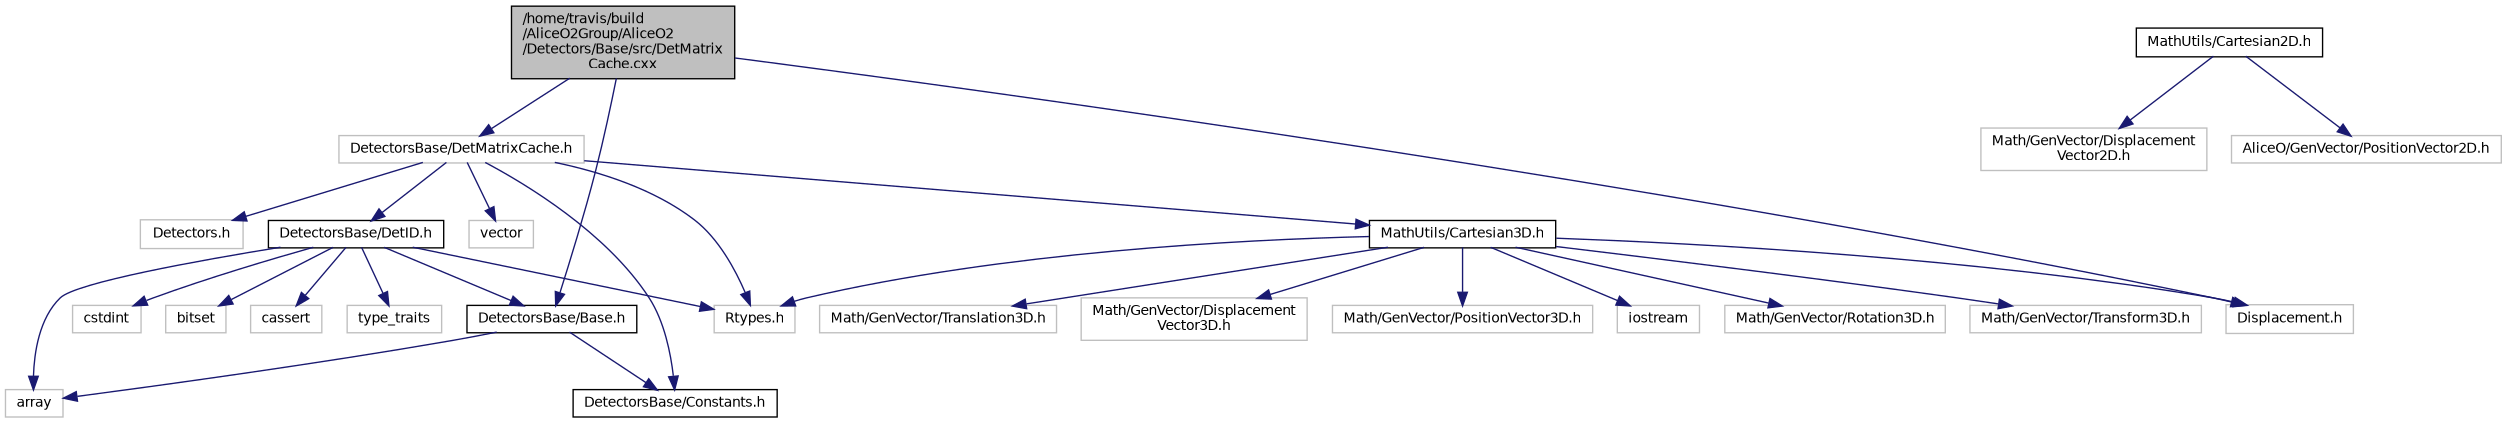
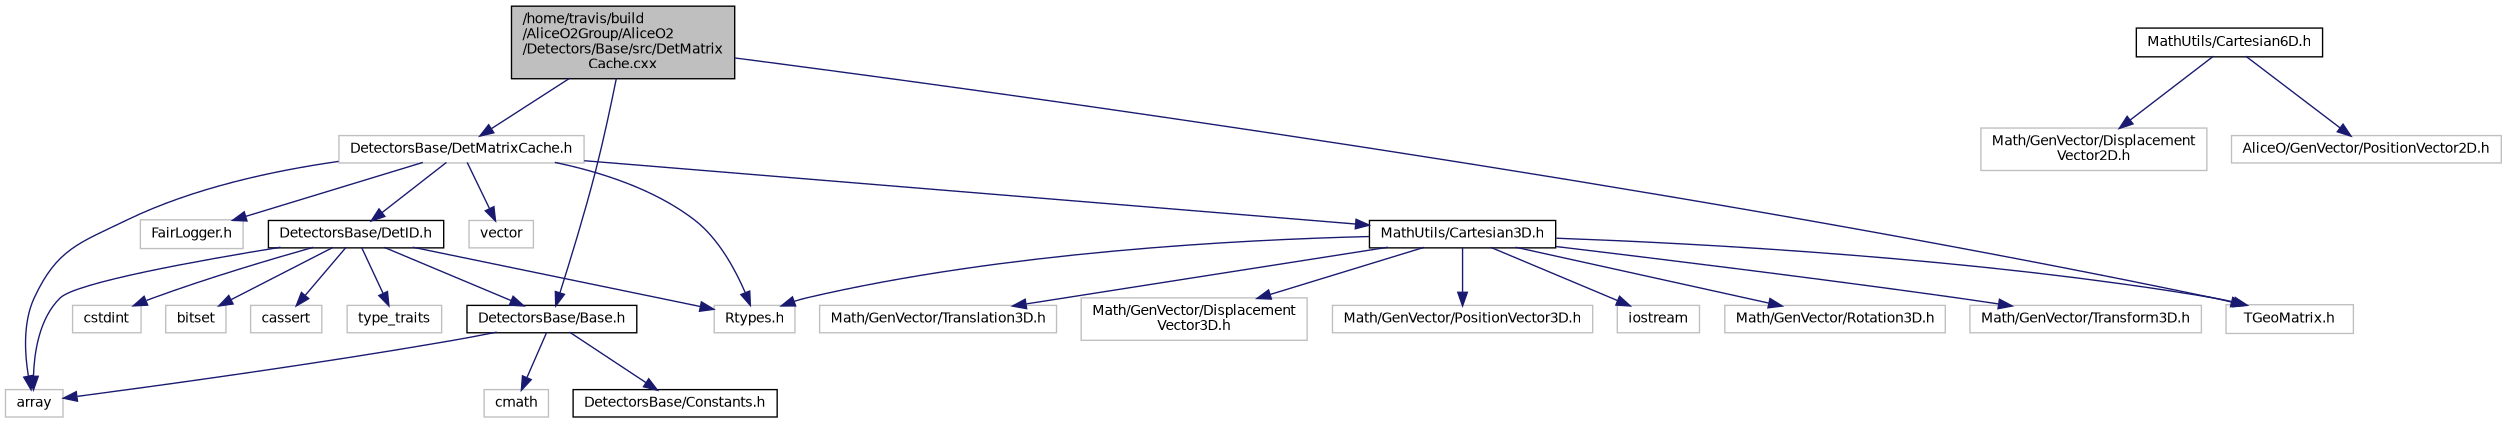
(2229, 42) -> (2229, 42)
(192, 234) -> (192, 234)
(606, 248) -> (134, 217)
(2290, 319) -> (2290, 319)
none -> (516, 403)
